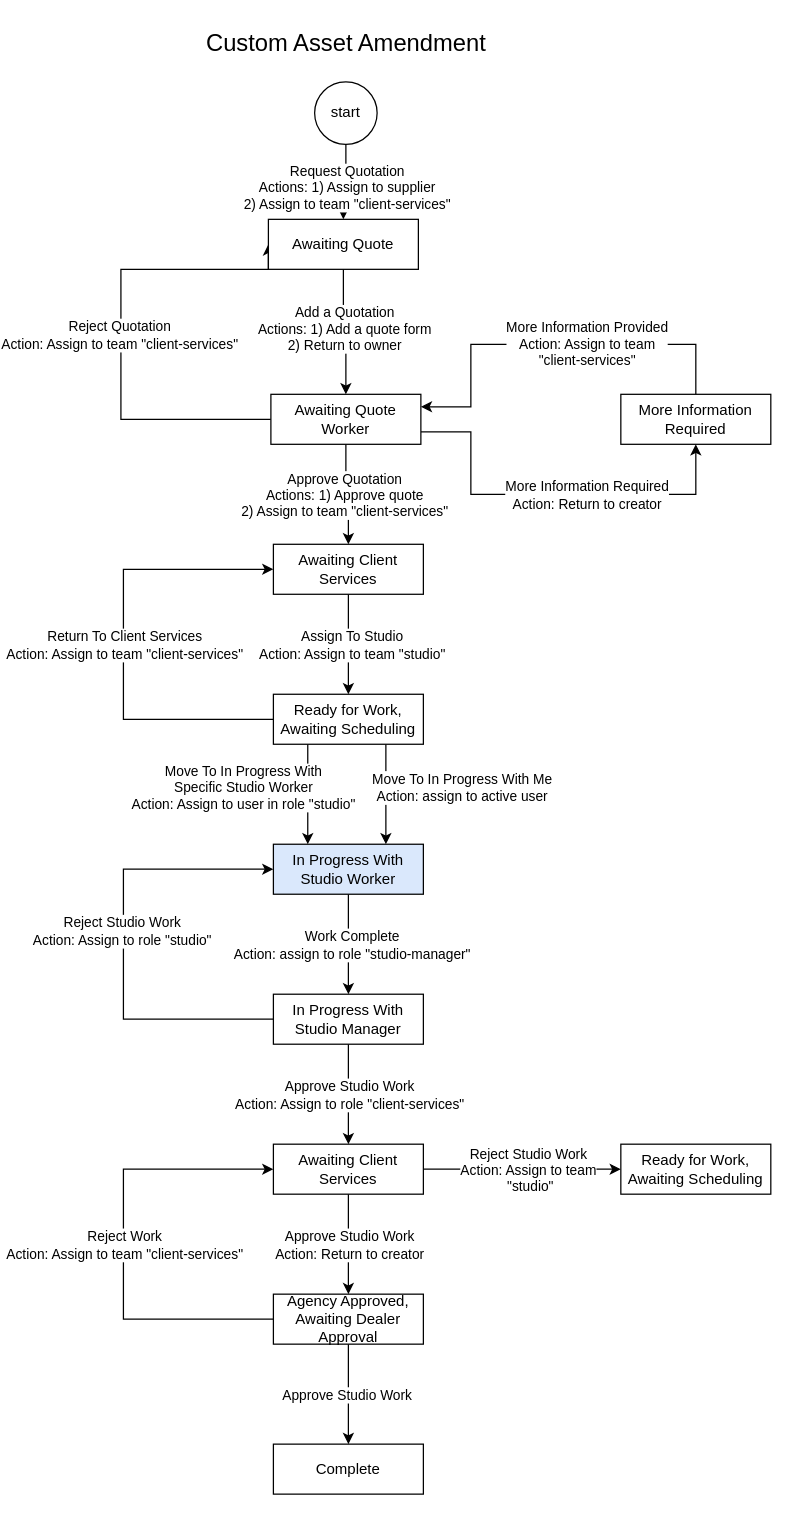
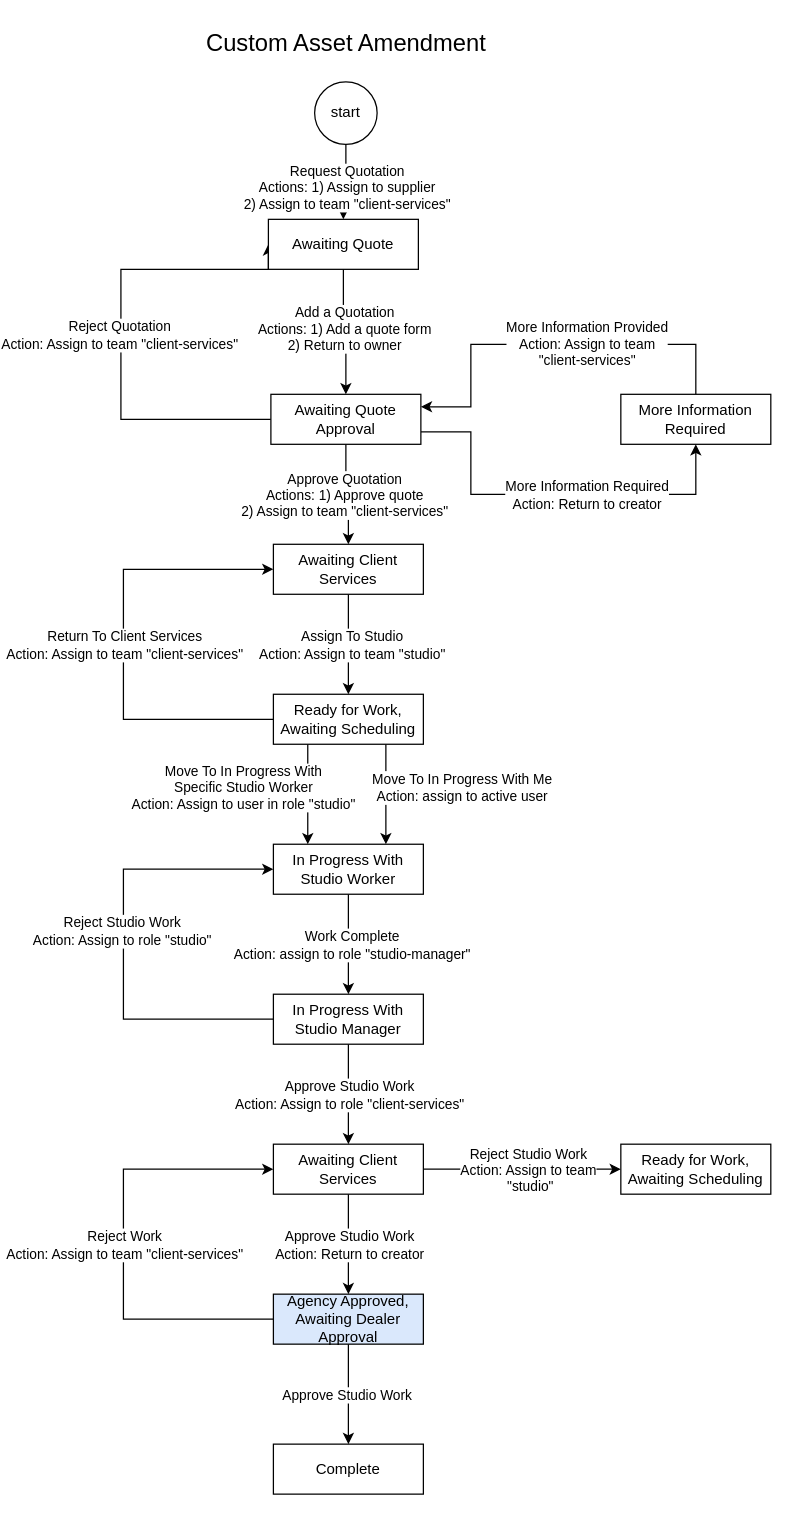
(346, 419) -> (346, 419)
(348, 869) -> (348, 869)
(348, 1319) -> (348, 1319)
